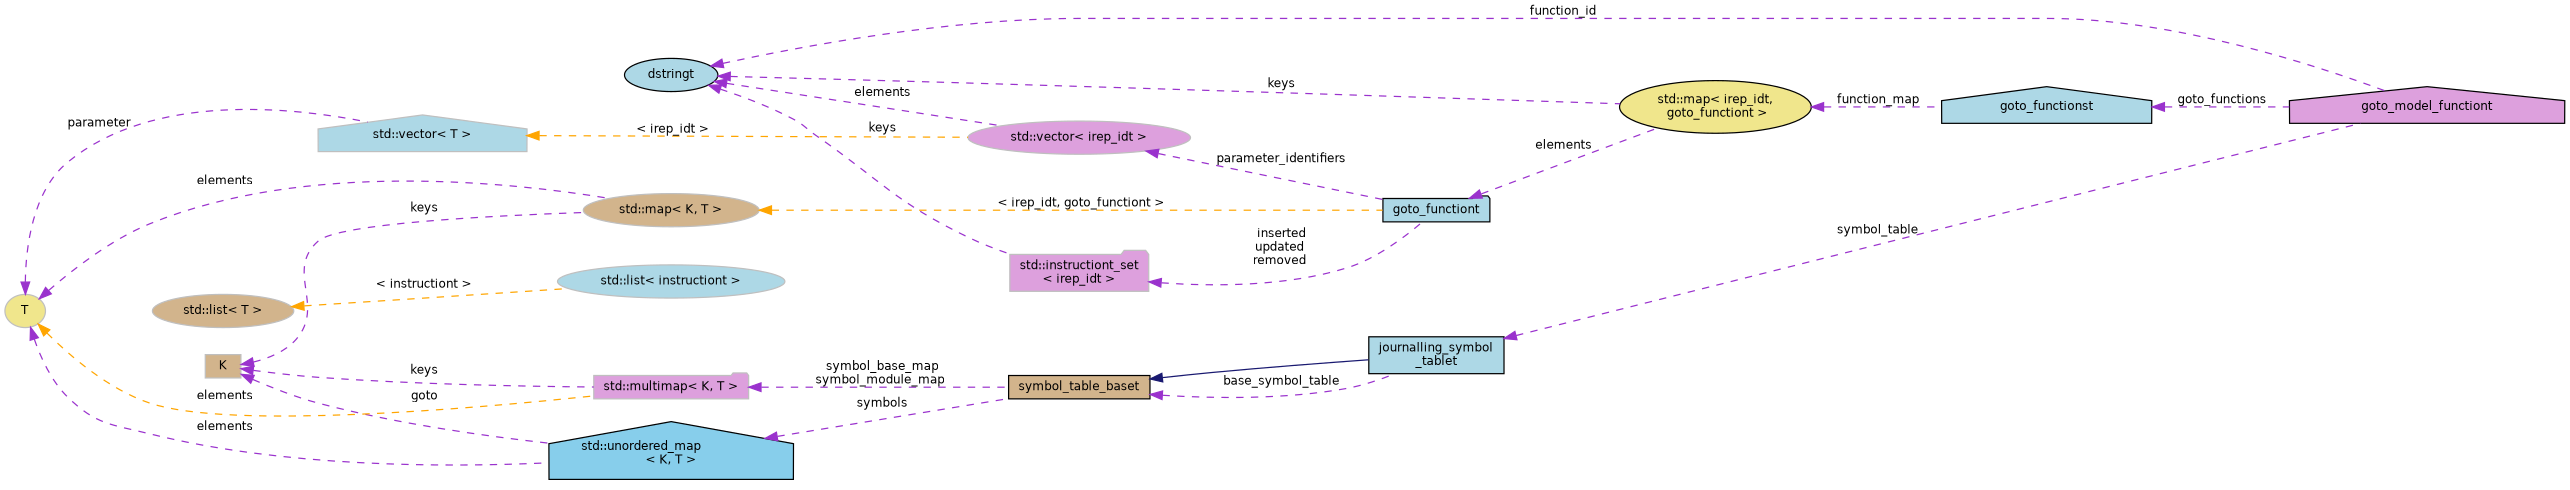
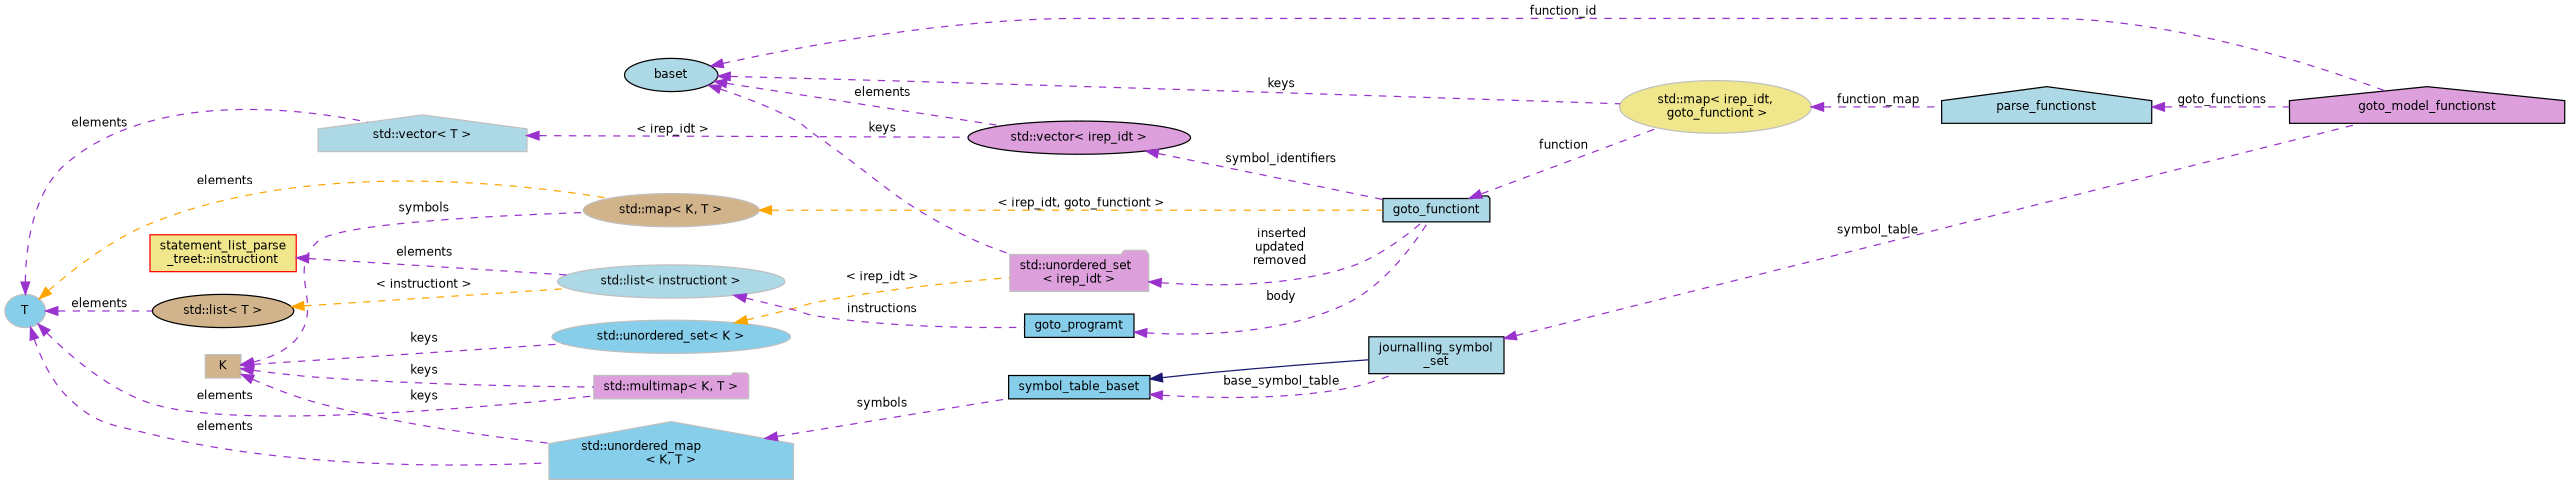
(671, 75) -> (671, 75)
(1715, 107) -> (1715, 107)
(2047, 107) -> (2047, 107)
(2427, 107) -> (2427, 107)
(98, 124) -> (98, 124)
(754, 136) -> (754, 136)
(1079, 138) -> (1079, 138)
(1562, 146) -> (1562, 146)
(1280, 159) -> (1280, 159)
(317, 186) -> (317, 186)
(423, 208) -> (423, 208)
none -> (223, 253)
(1079, 273) -> (1079, 273)
(25, 311) -> (25, 311)
none -> (105, 311)
(223, 311) -> (223, 311)
none -> (1079, 326)
none -> (671, 337)
(1436, 355) -> (1436, 355)
(885, 387) -> none
(1079, 387) -> (1079, 387)
(423, 396) -> (423, 396)
(309, 416) -> (309, 416)
(671, 454) -> (671, 454)
